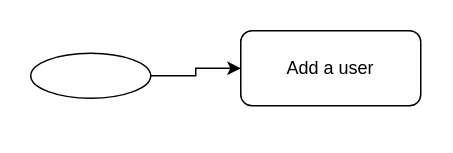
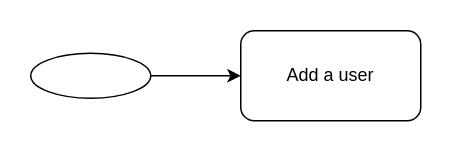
(331, 68) -> (331, 76)
